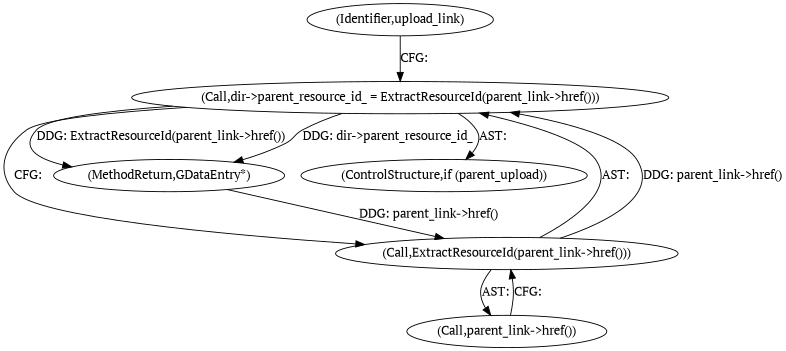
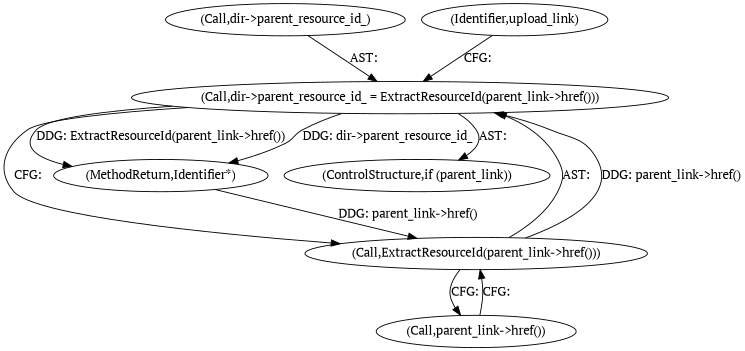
none -> (285, 20)
(169, 176) -> (161, 176)
(444, 176) -> (417, 176)
(497, 292) -> (467, 292)
